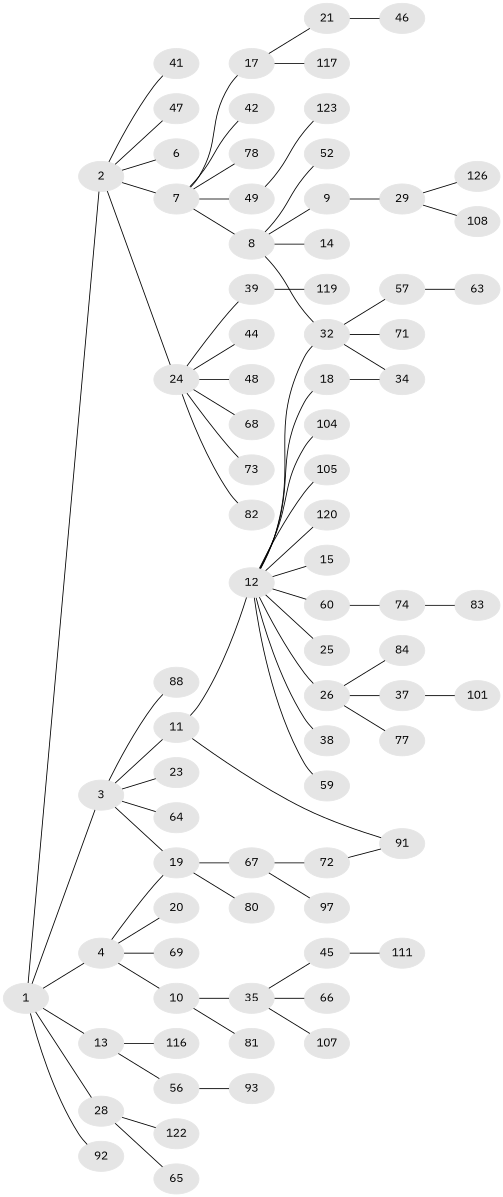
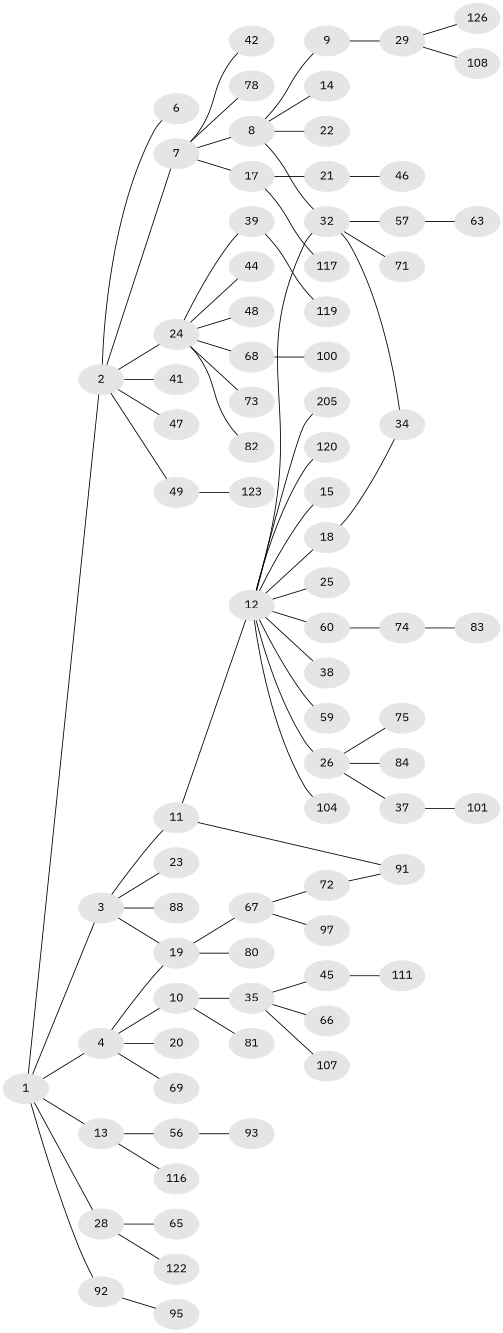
(327, 154) -> (327, 131)
(214, 199) -> (139, 436)
none -> (327, 357)
(327, 470) -> (327, 402)
(402, 741) -> (402, 718)
(176, 818) -> none
none -> (176, 1314)
